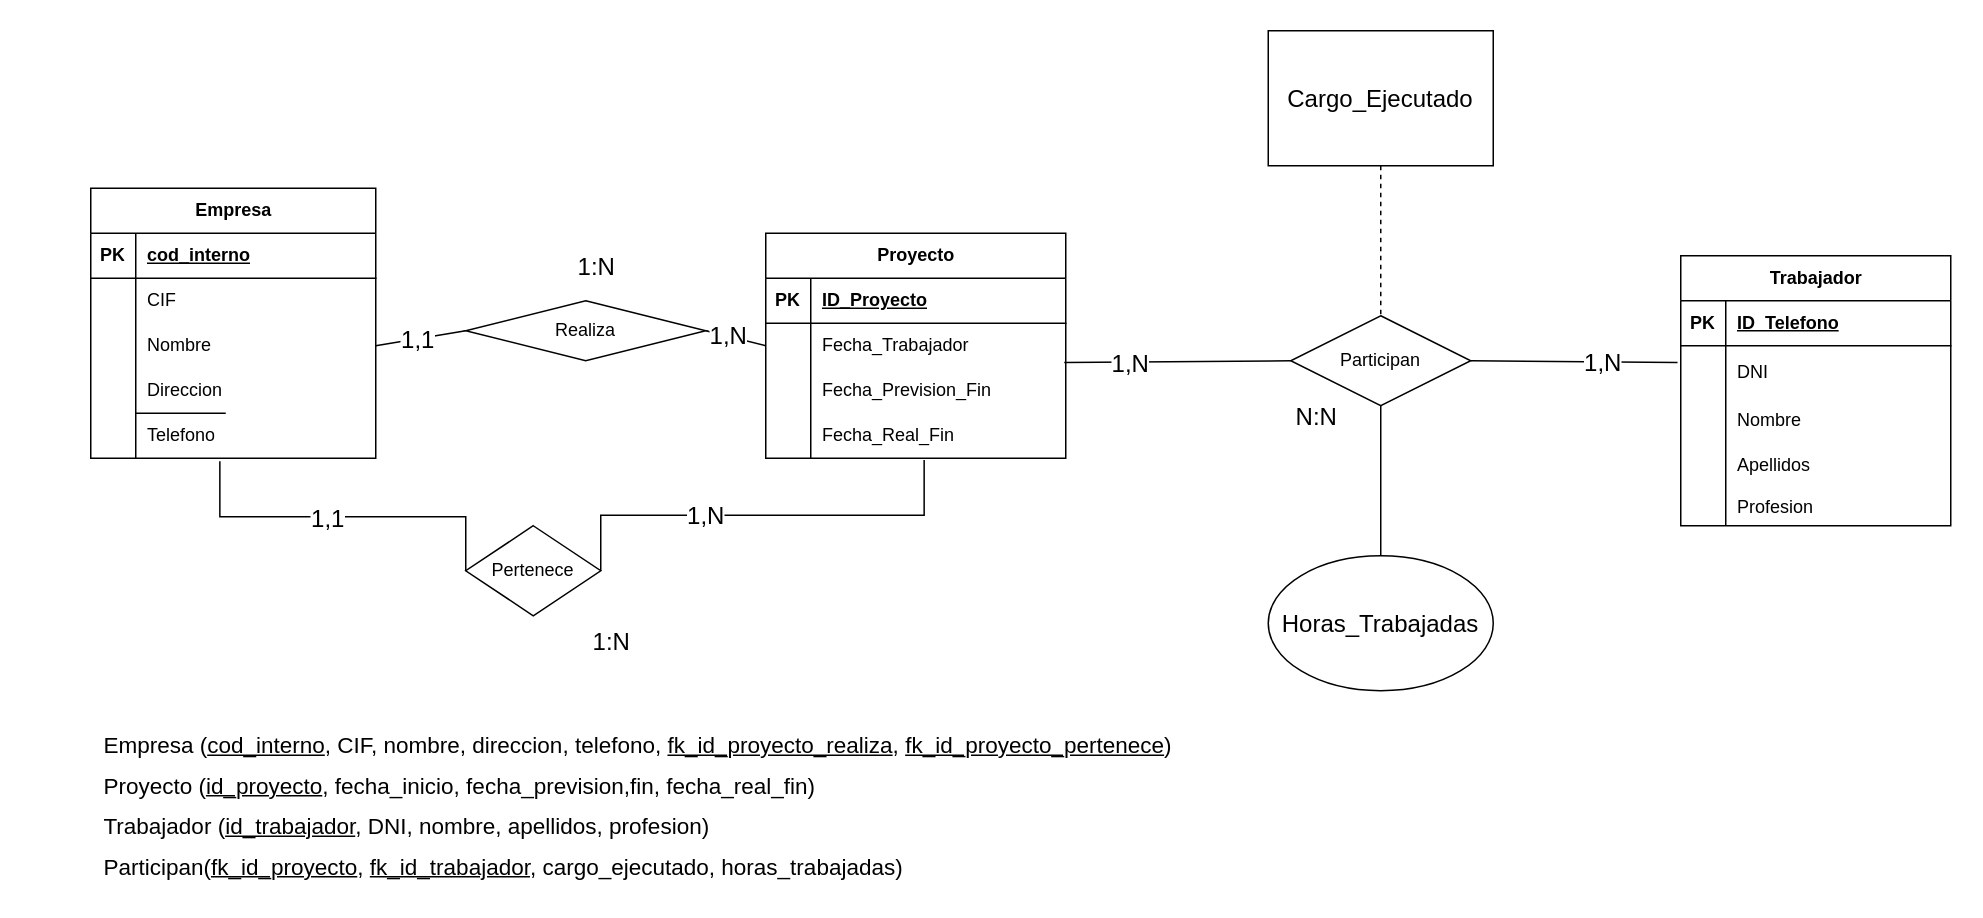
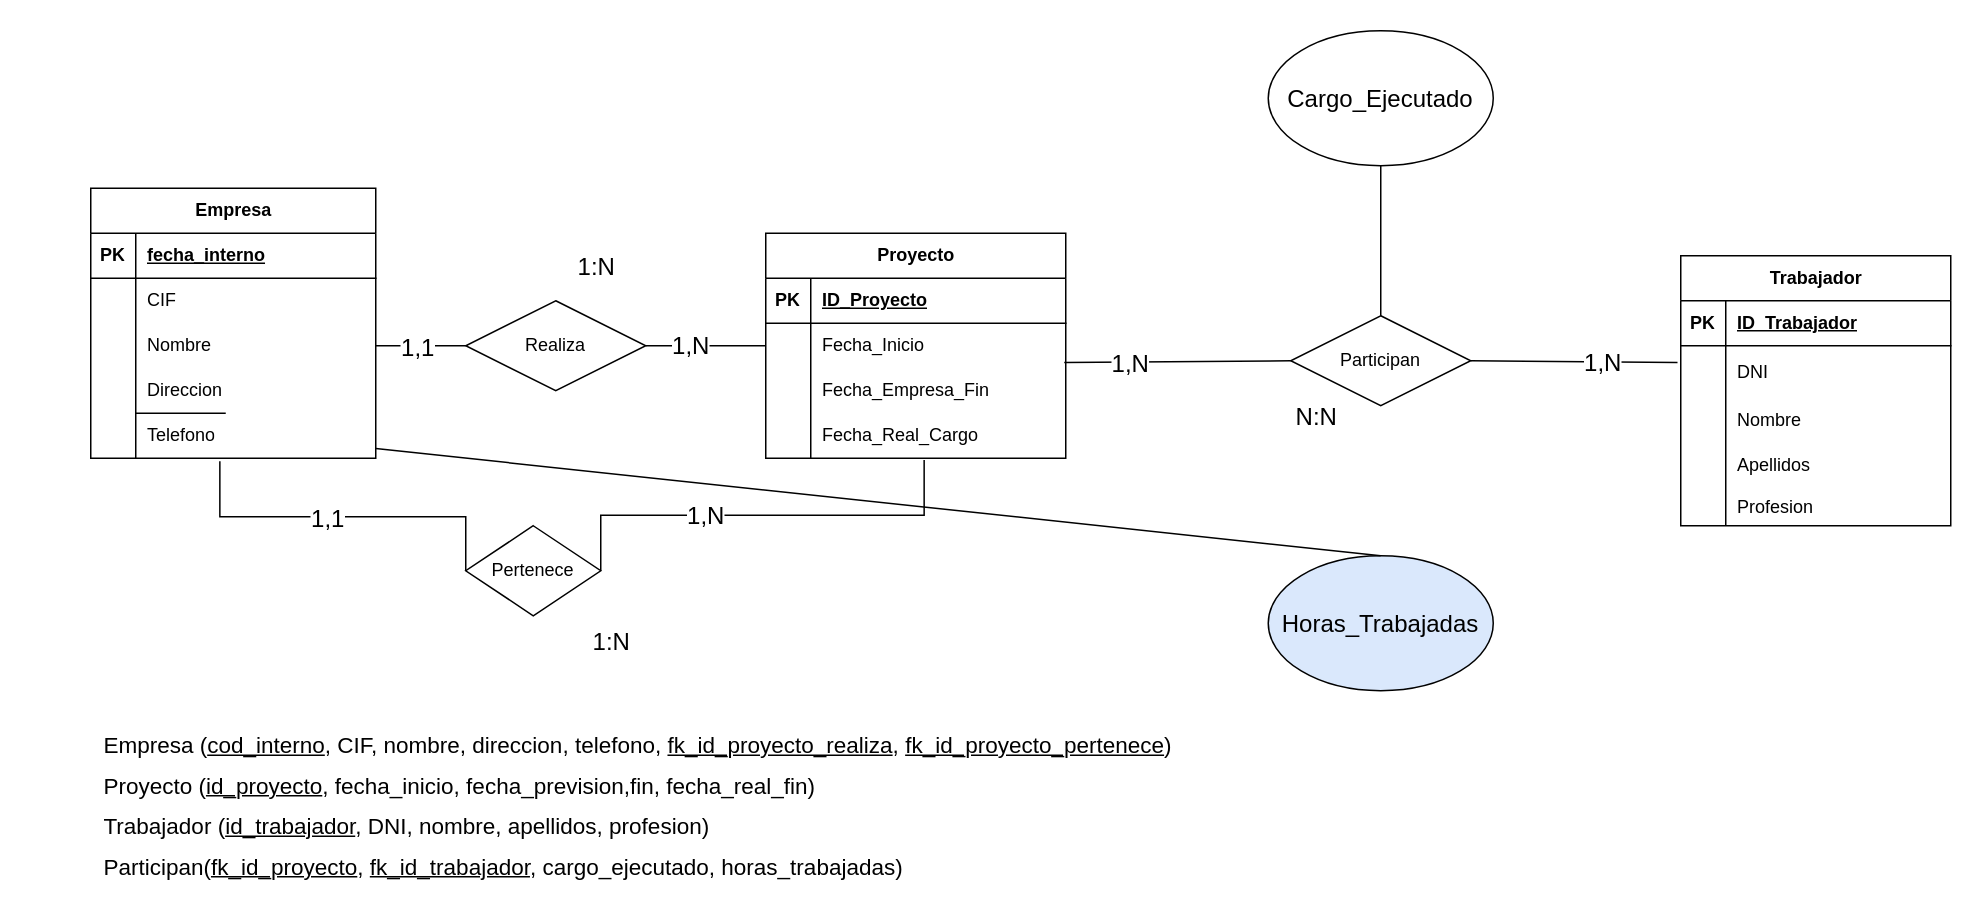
(1381, 98) -> (1381, 98)
(1381, 242) -> (1381, 242)
(201, 256) -> (211, 256)
(1791, 323) -> (1803, 323)
(586, 331) -> (556, 346)
(903, 346) -> (879, 346)
(911, 391) -> (906, 391)
(889, 436) -> (901, 436)
(1381, 481) -> (879, 502)
(1381, 623) -> (1381, 623)
